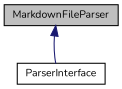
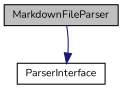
(54, 50) -> (68, 39)
